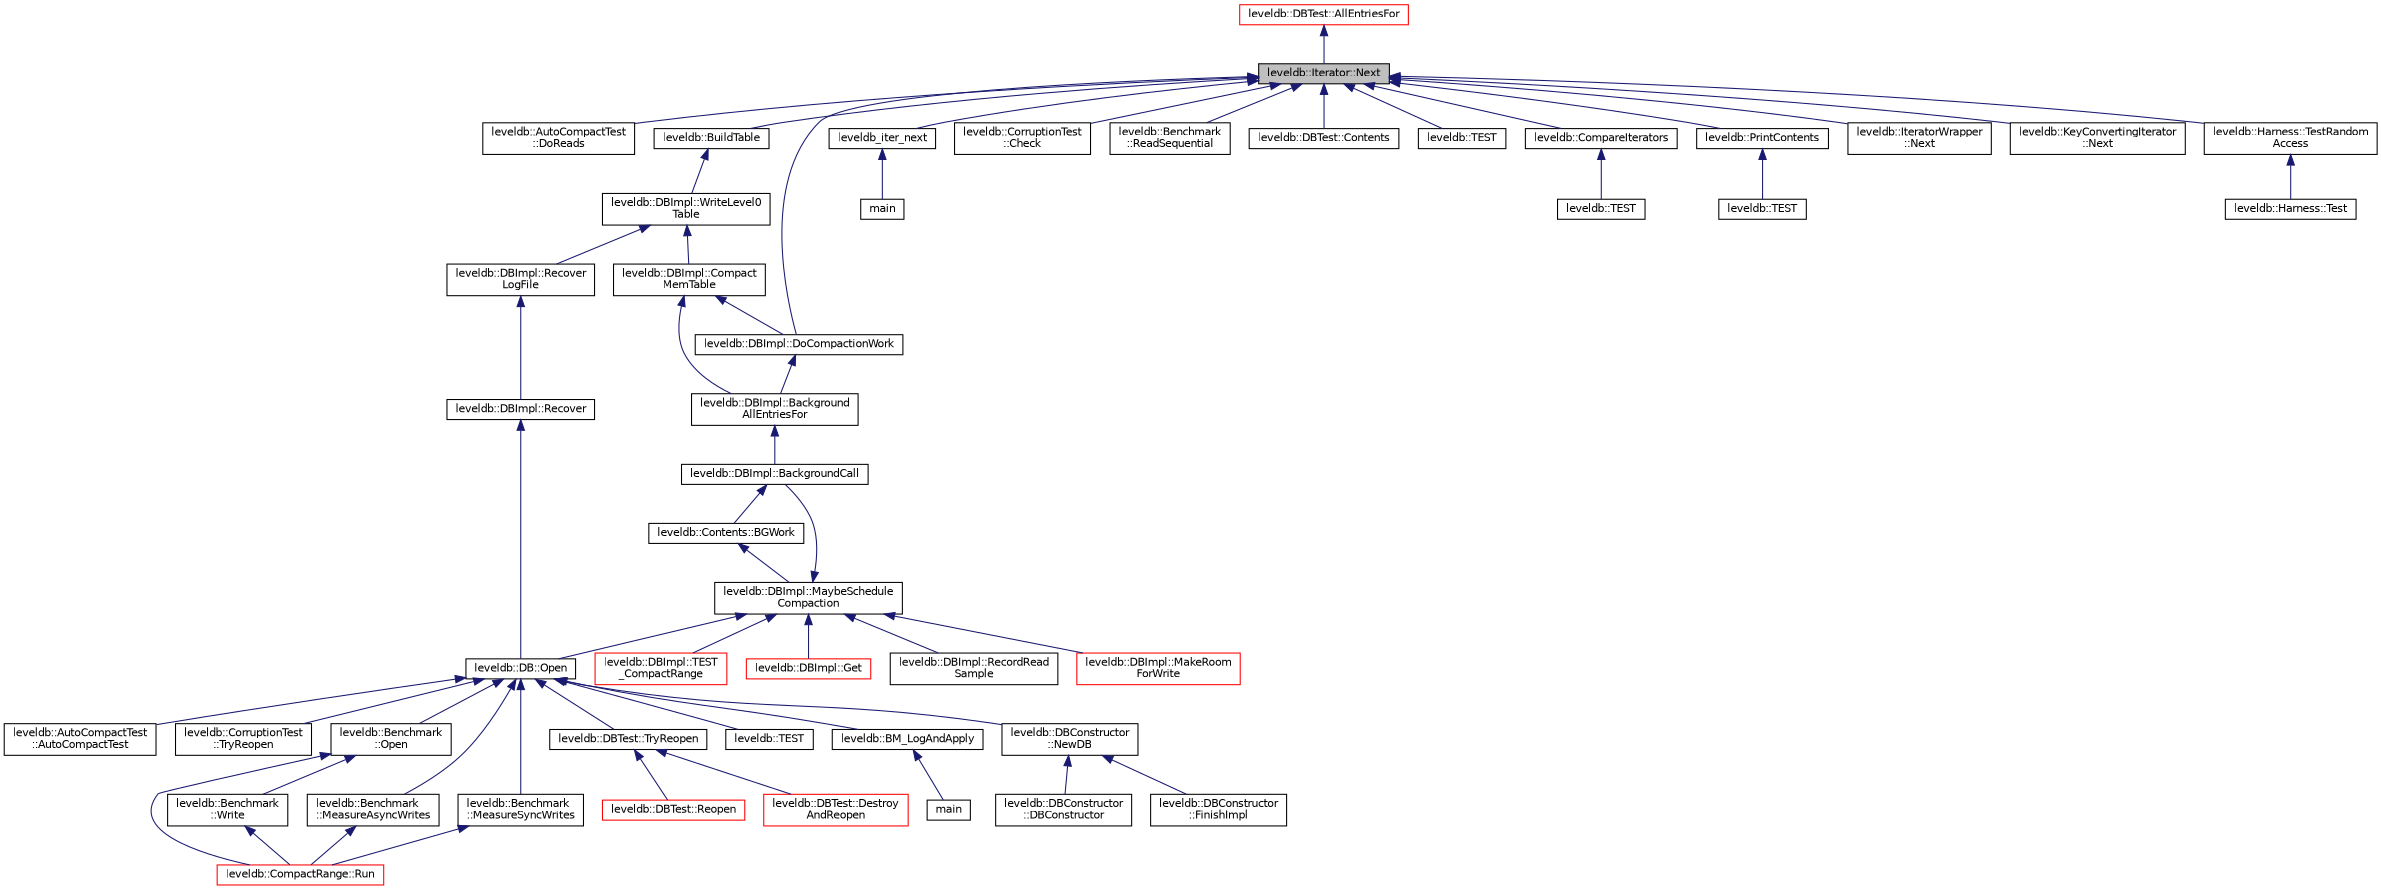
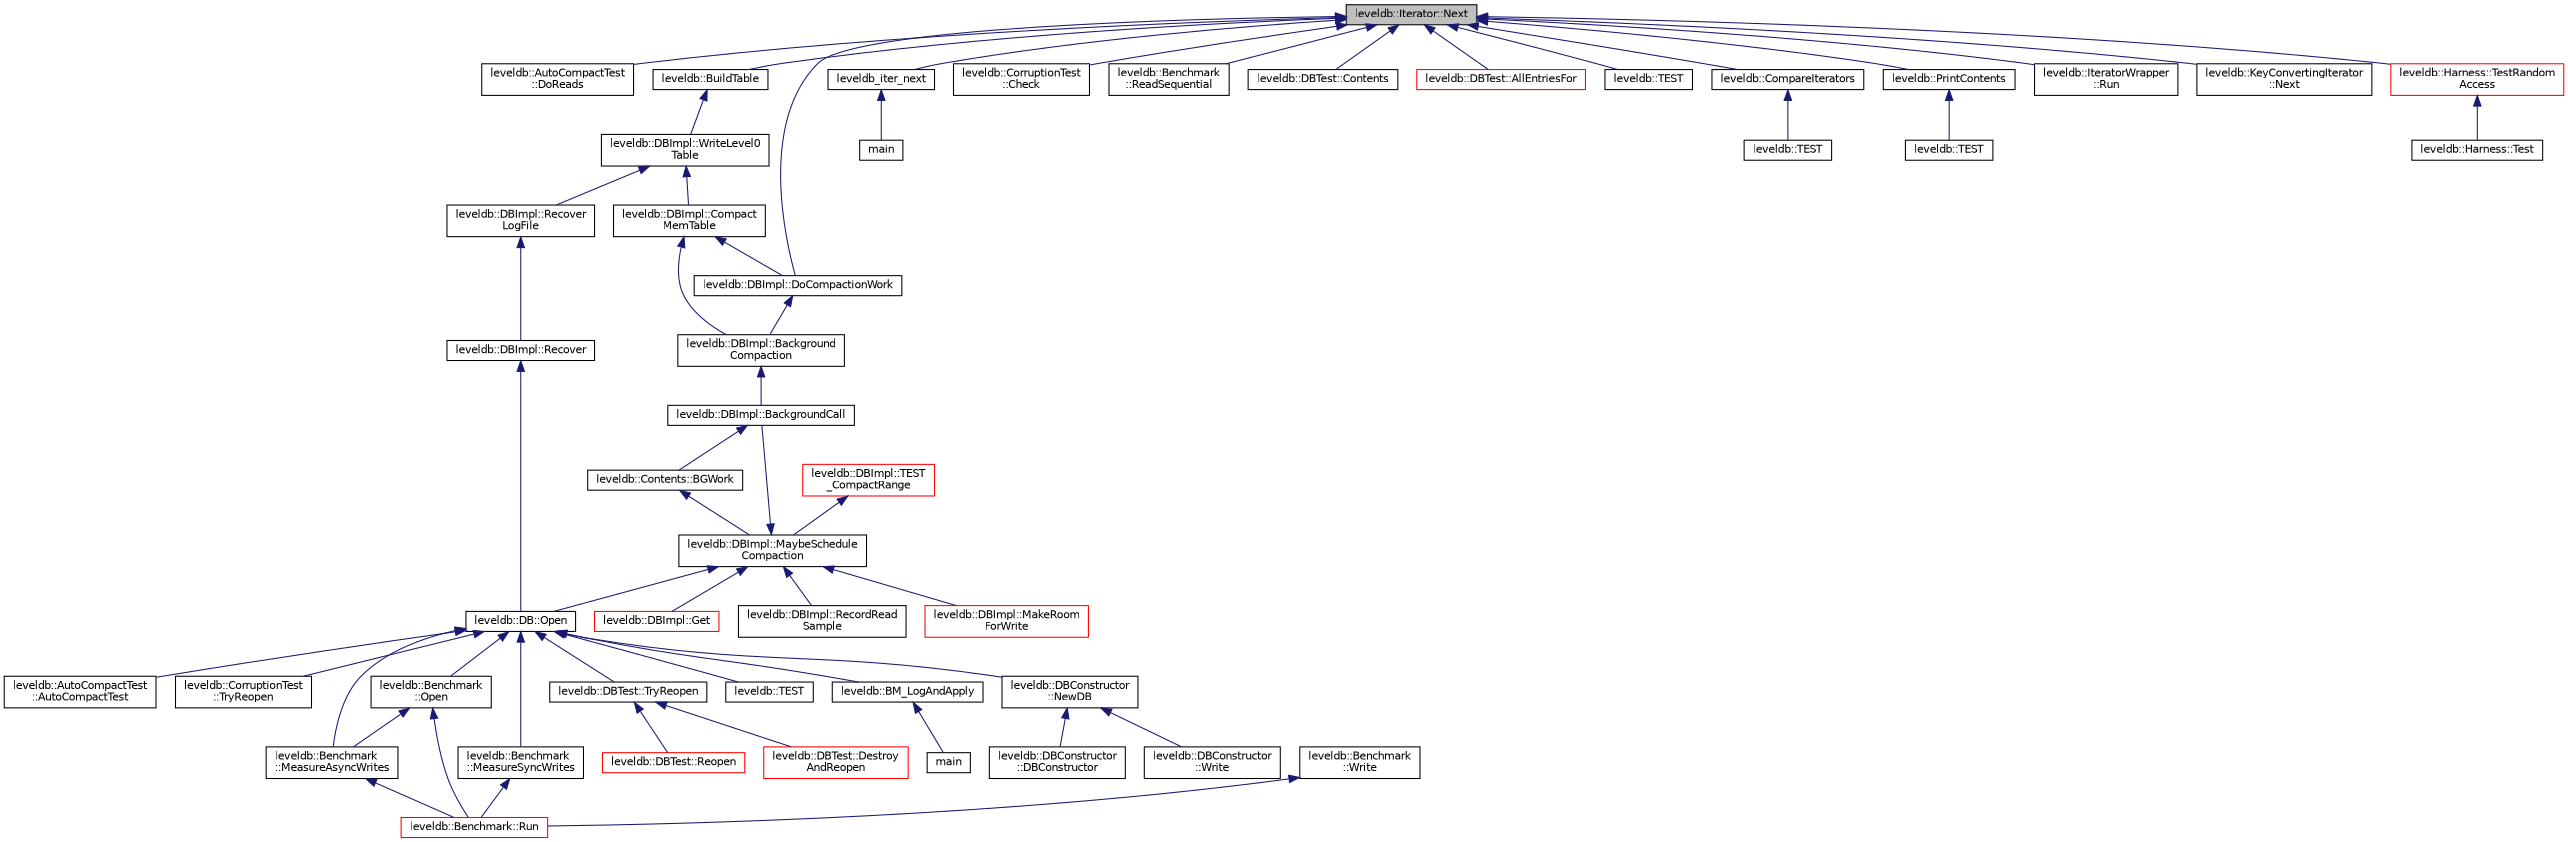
(1324, 50) -> (1461, 50)
(1920, 139) -> (2106, 80)
(2291, 139) -> (2477, 80)
(775, 410) -> (761, 351)
(730, 636) -> (816, 519)
(304, 777) -> (377, 731)
(1219, 810) -> (1212, 763)
(300, 875) -> (474, 828)
